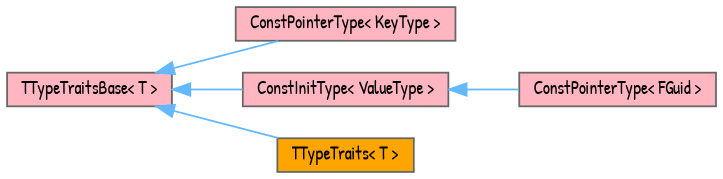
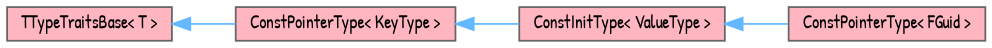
(217, 89) -> (496, 24)
(346, 155) -> none
